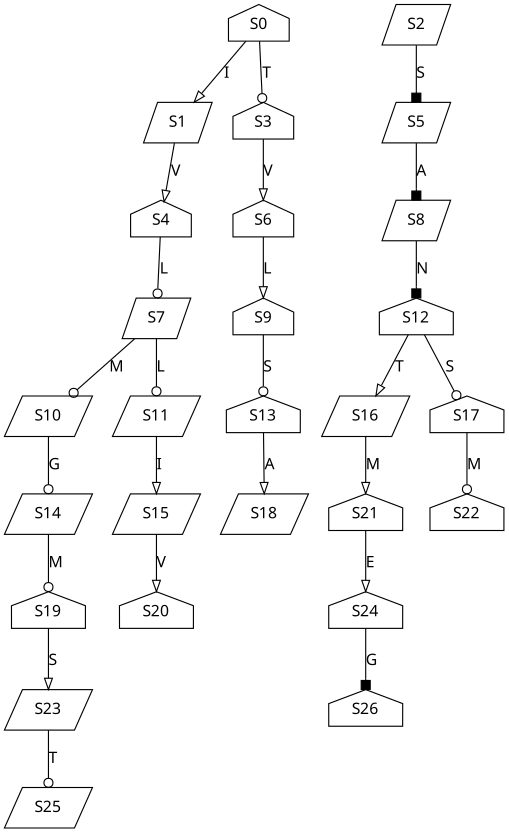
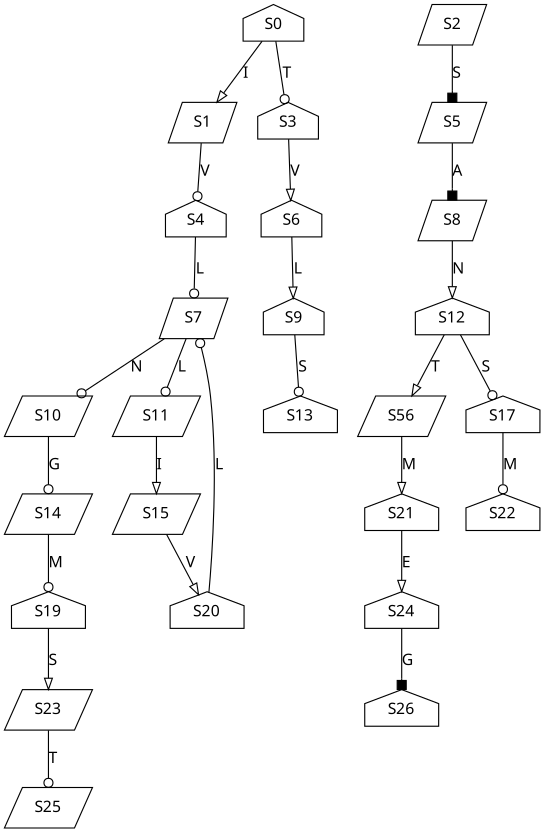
(170, 167) -> (200, 167)
(416, 264) -> (452, 264)
(117, 367) -> (137, 367)
(366, 416) -> (402, 416)
none -> (214, 470)
(264, 514) -> none
